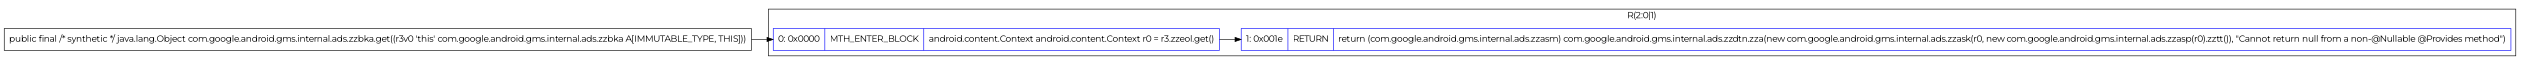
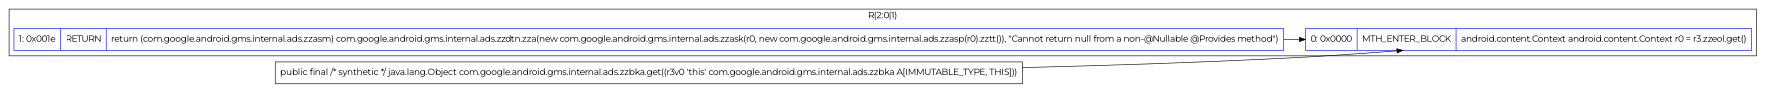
(1227, 39) -> (1292, 39)
